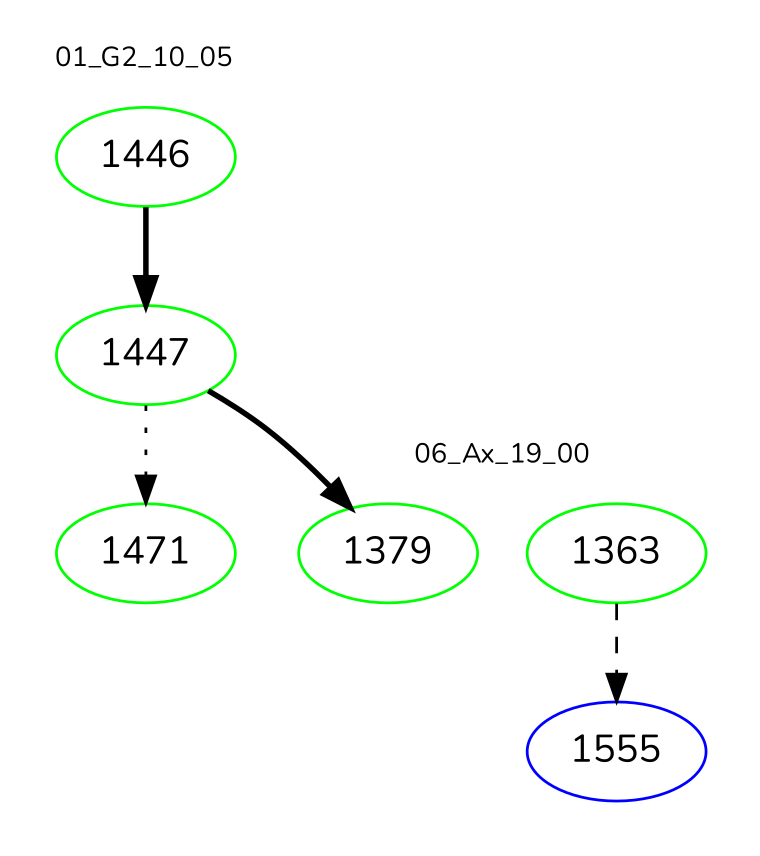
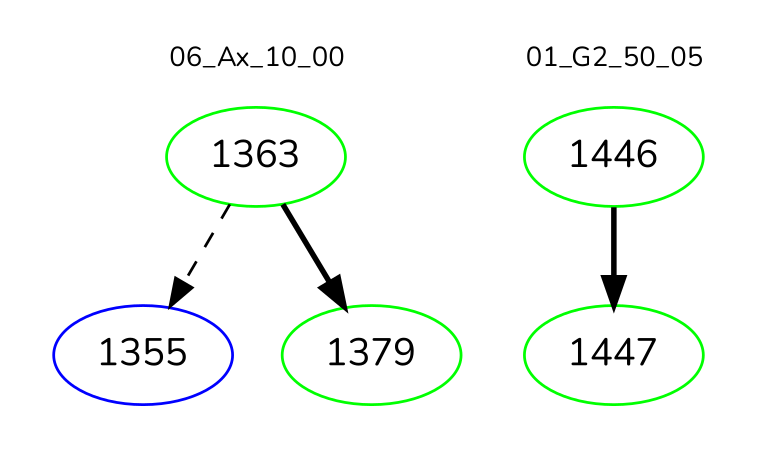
(145, 59) -> (615, 59)
(297, 455) -> (306, 244)
(502, 456) -> (257, 59)
(146, 553) -> none
(617, 752) -> (143, 355)
